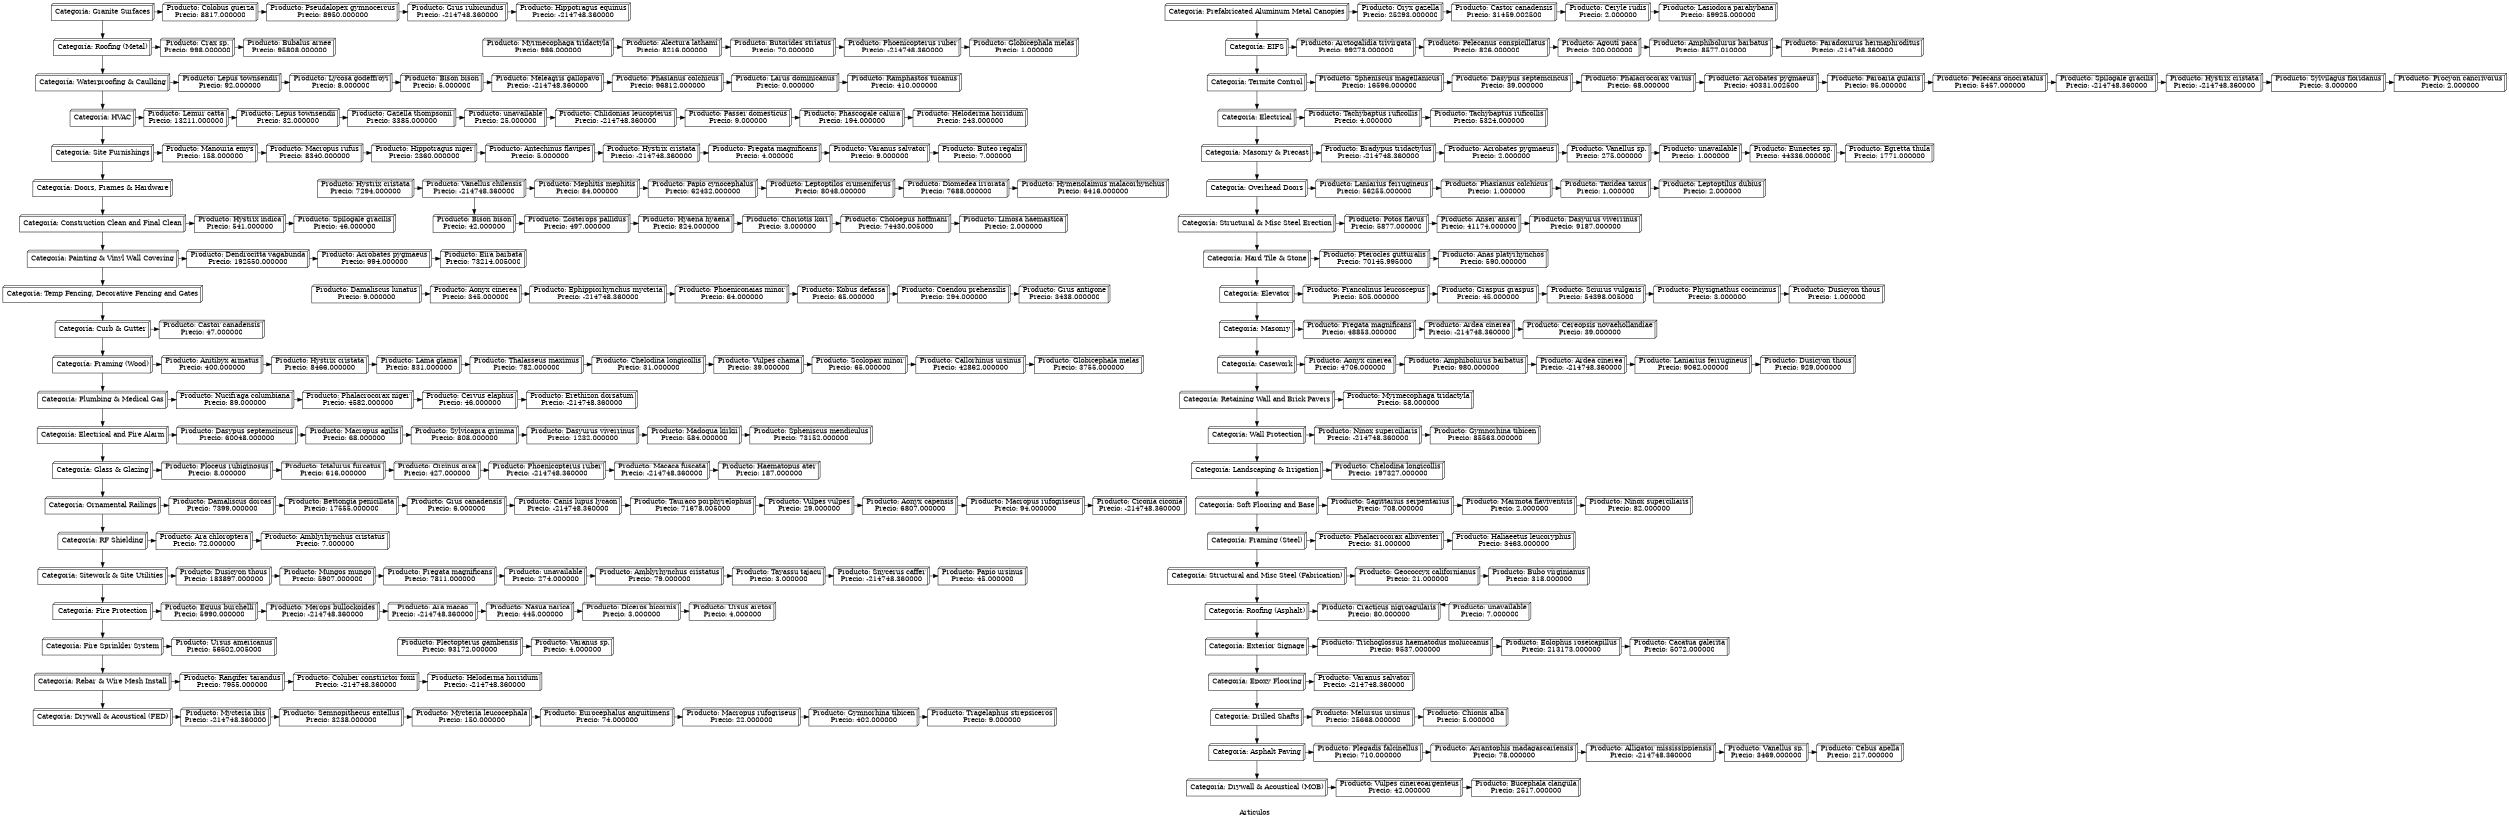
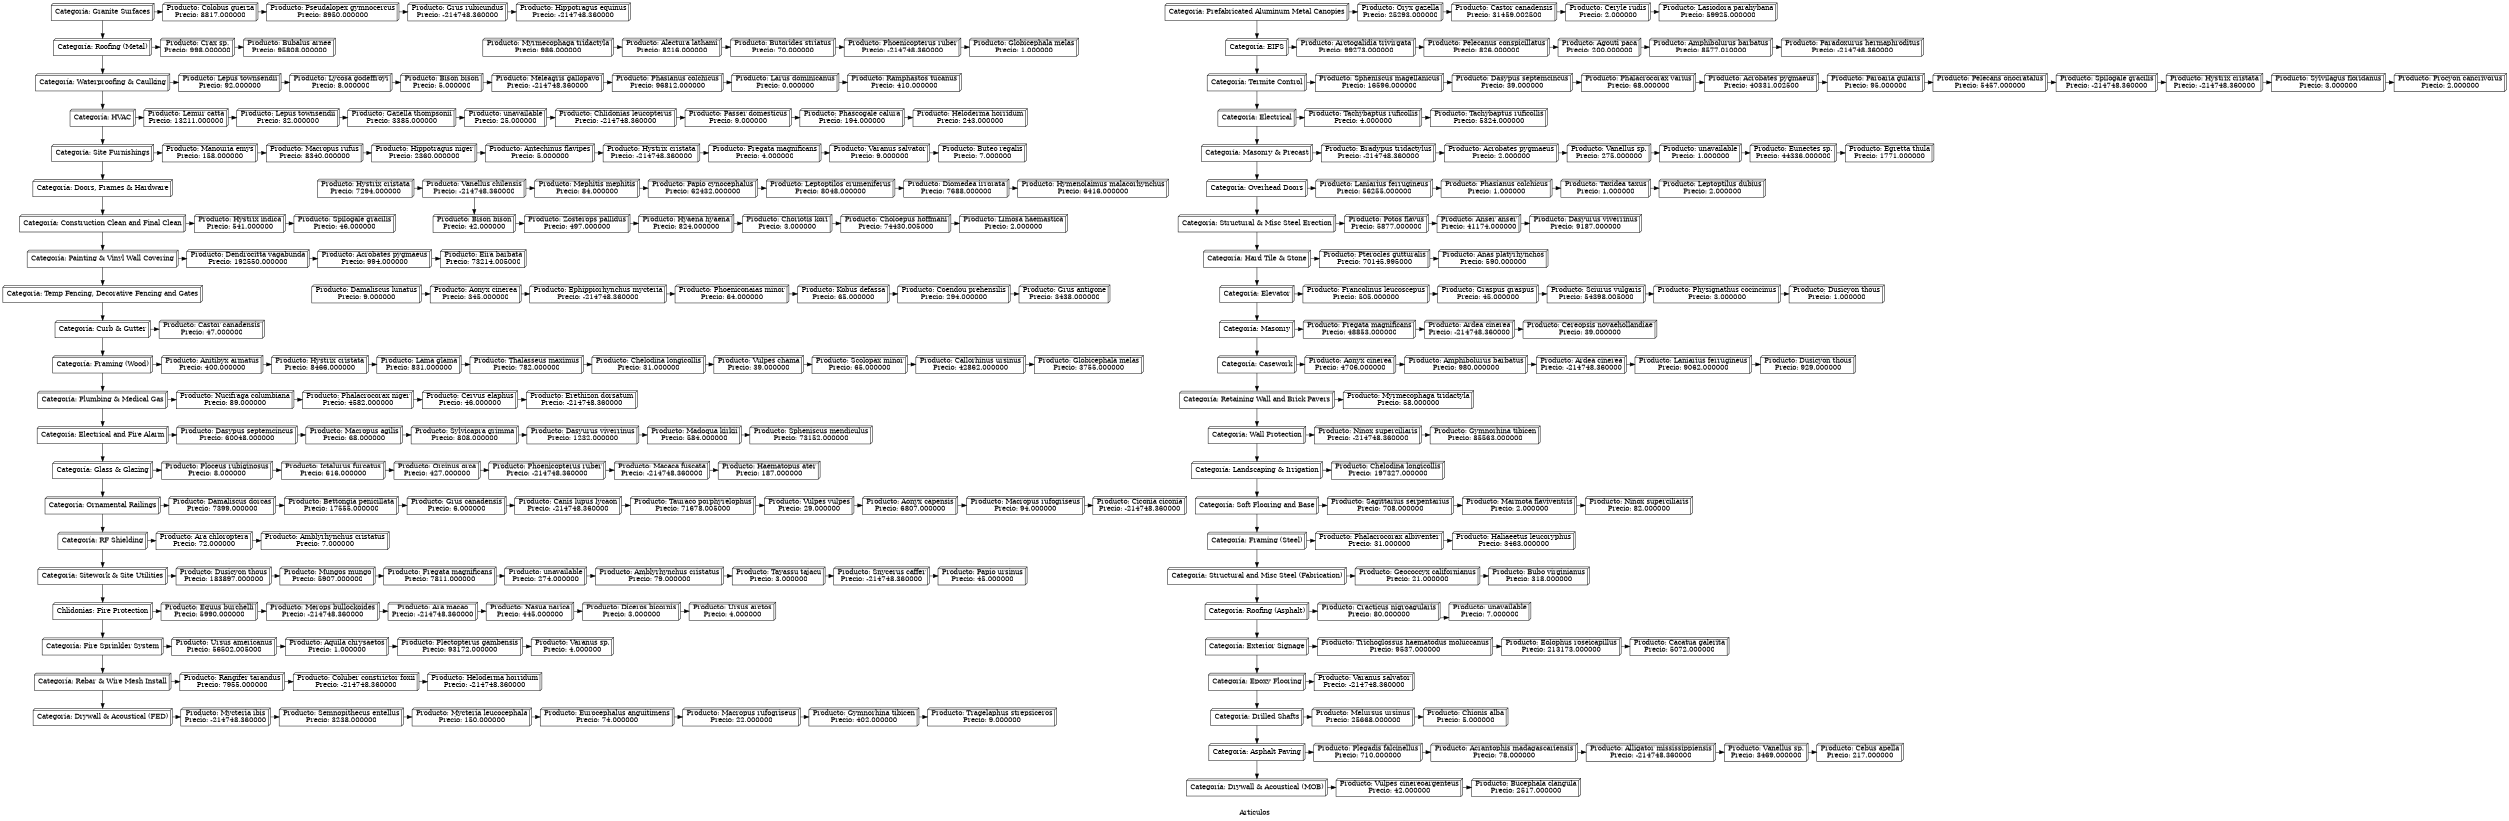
(1447, 605) -> (1442, 618)
(103, 611) -> (103, 611)
none -> (337, 646)
